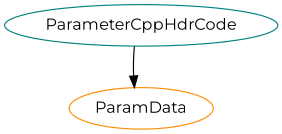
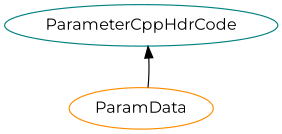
(134, 61) -> (149, 73)
